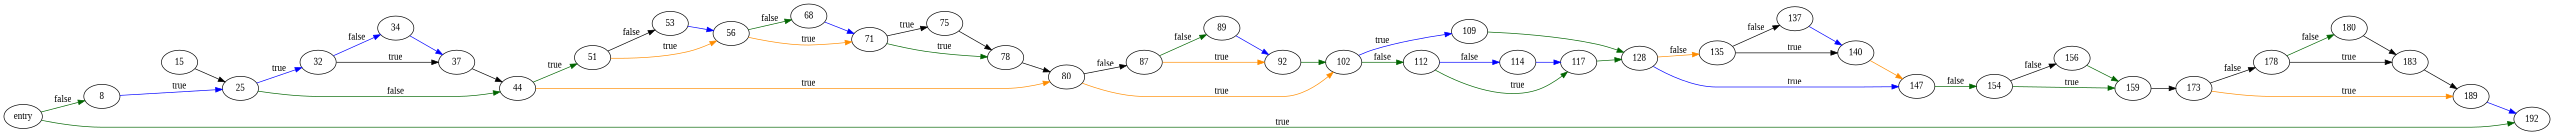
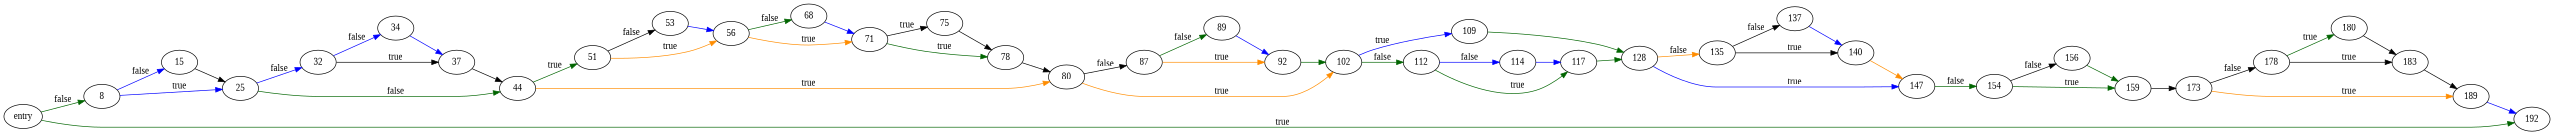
(2310, 37) -> (2310, 37)
(279, 69) -> (279, 69)
none -> (138, 81)
